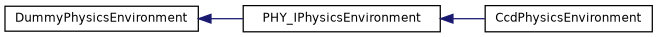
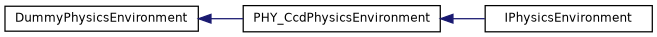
(342, 19) -> (342, 19)
(569, 19) -> (569, 19)
